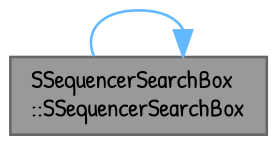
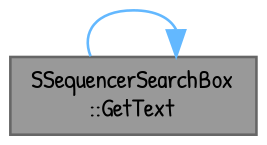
(139, 96) -> (133, 96)
